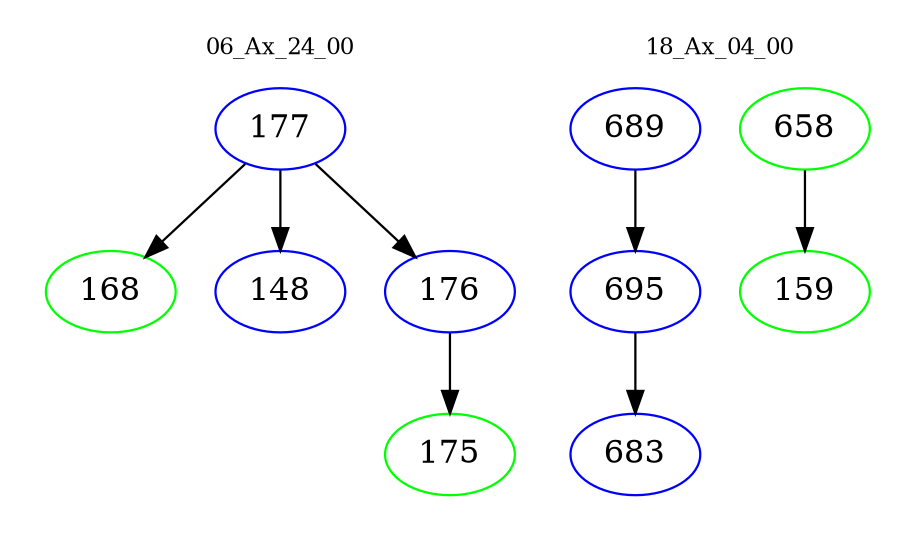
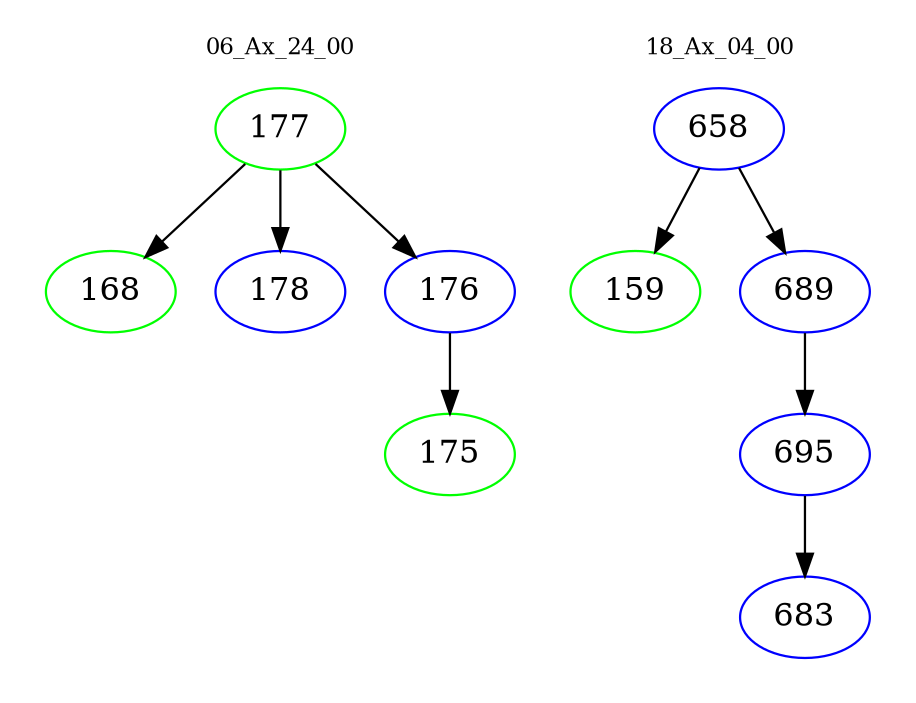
(280, 129) -> (280, 129)
(805, 129) -> (719, 129)
none -> (756, 200)
(280, 292) -> (280, 292)
